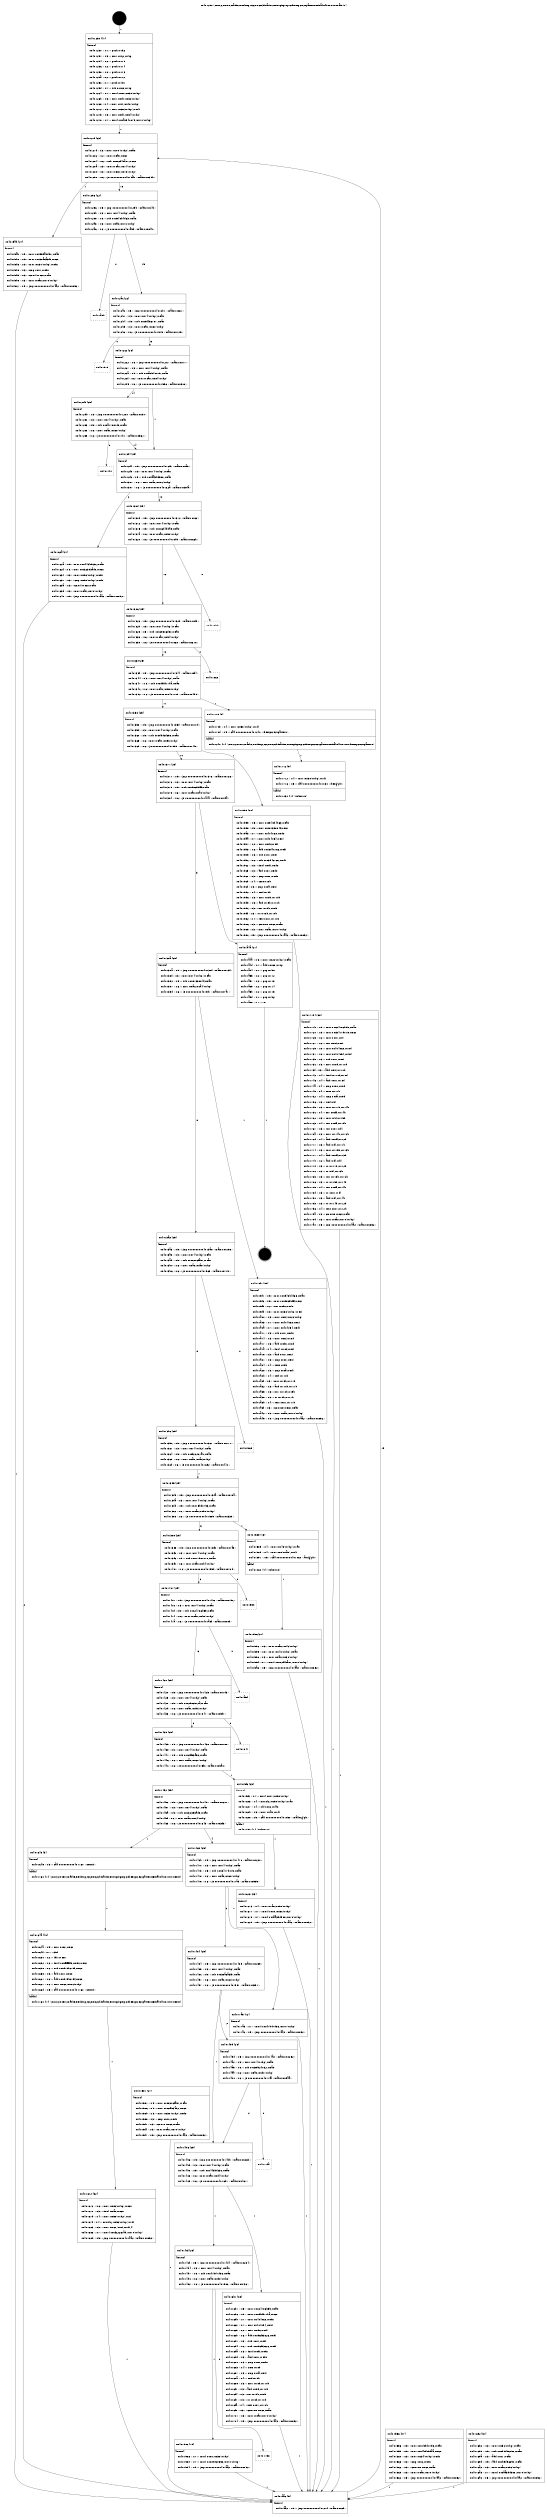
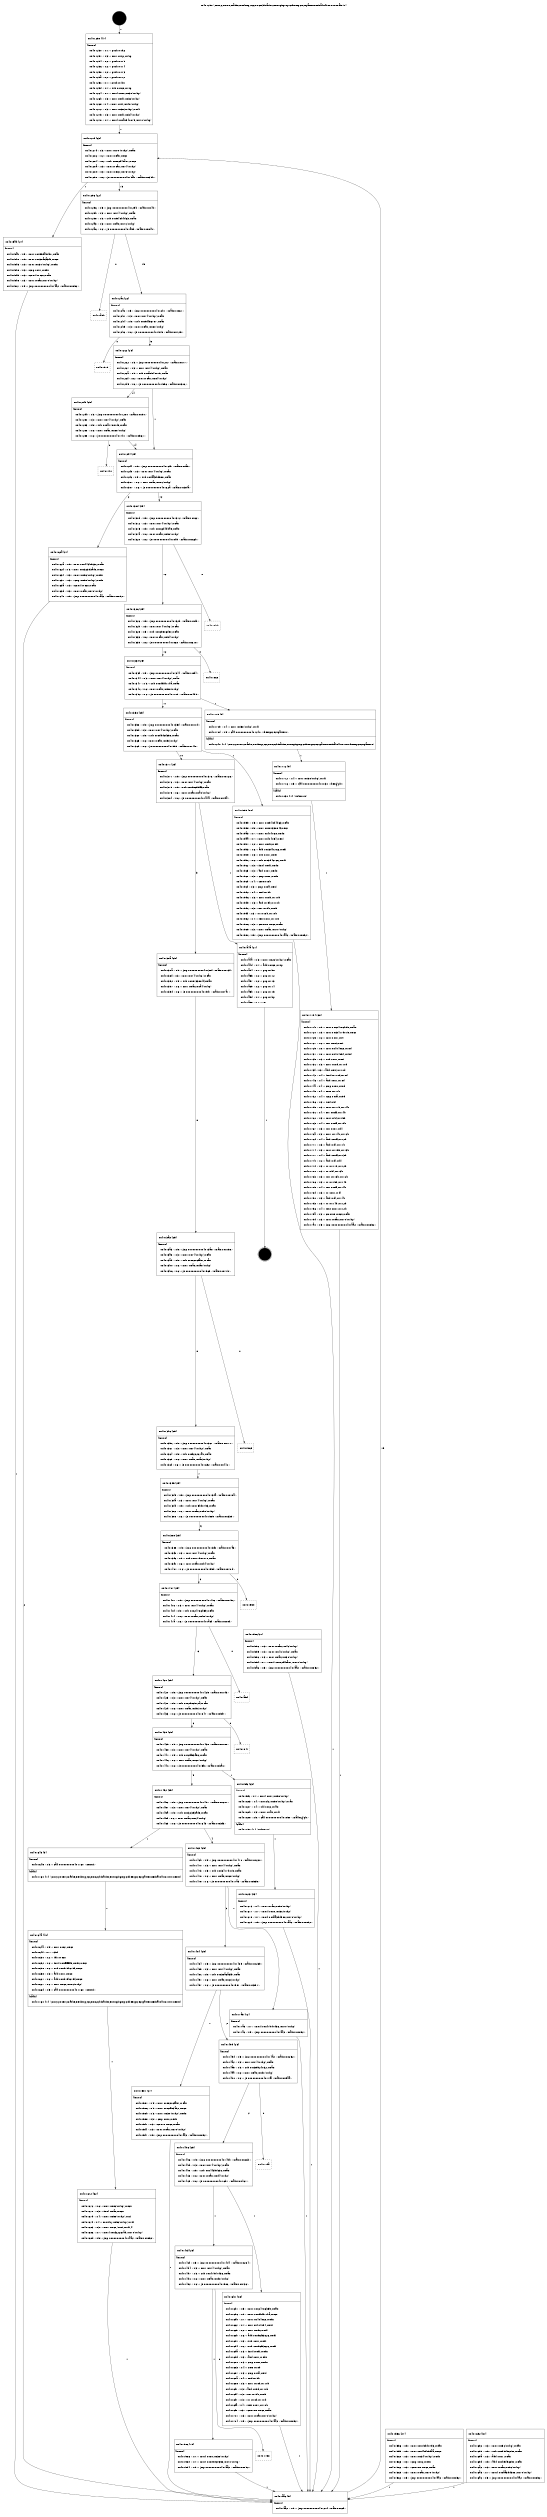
none -> (322, 905)
(288, 1351) -> none
(282, 1552) -> none
none -> (192, 1777)
(214, 2065) -> (198, 2037)
